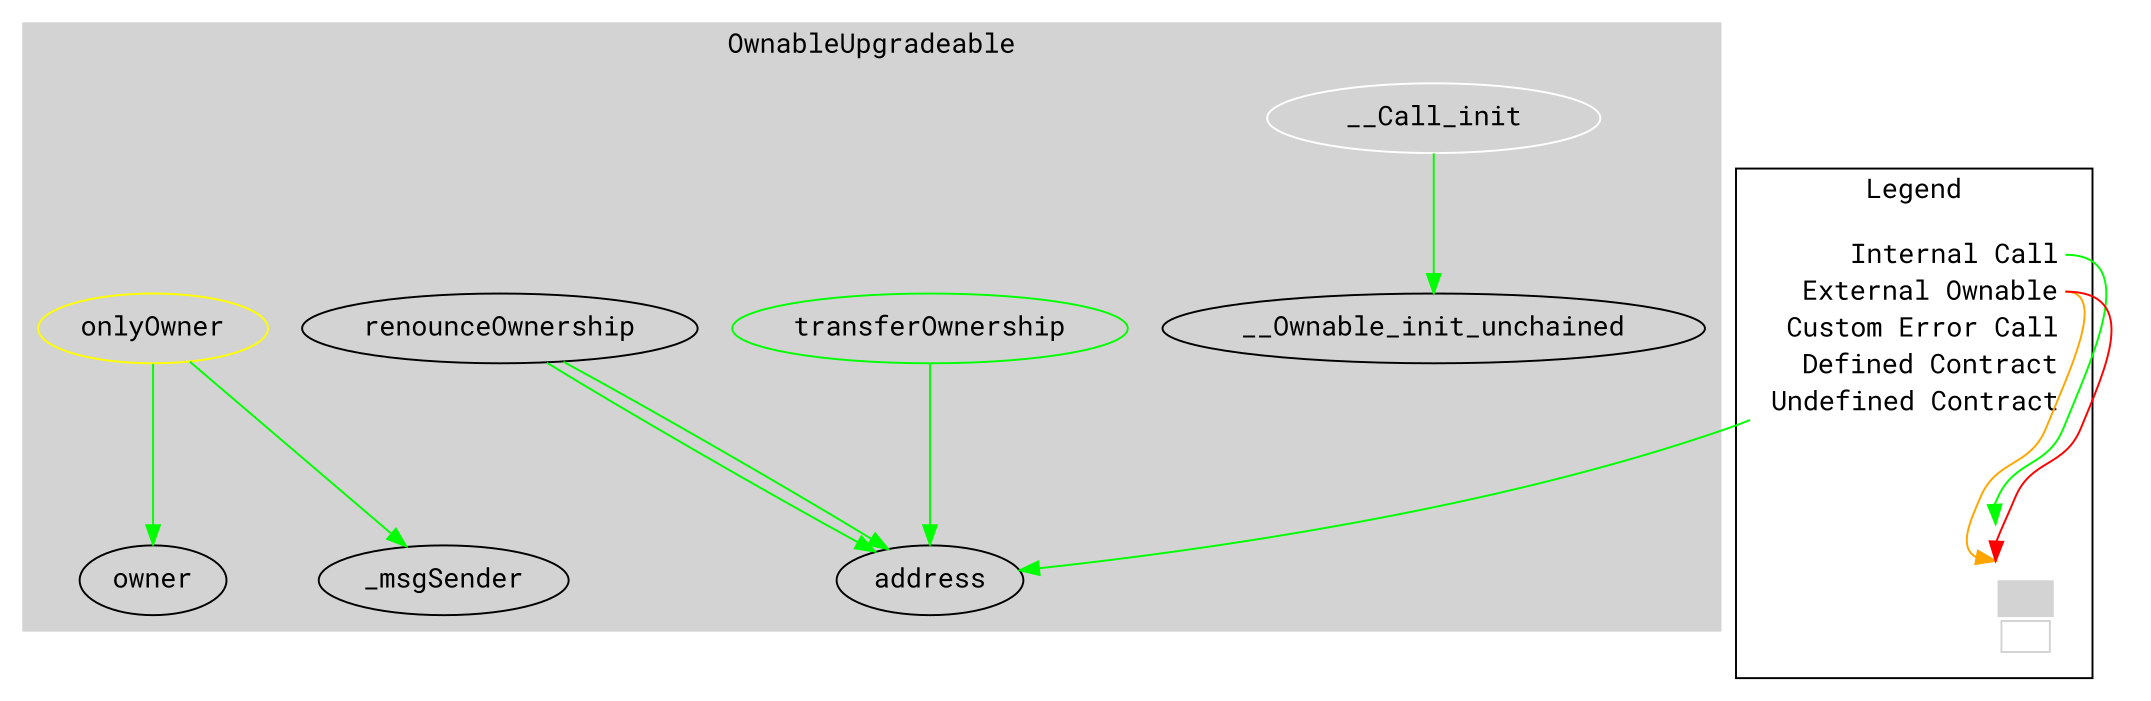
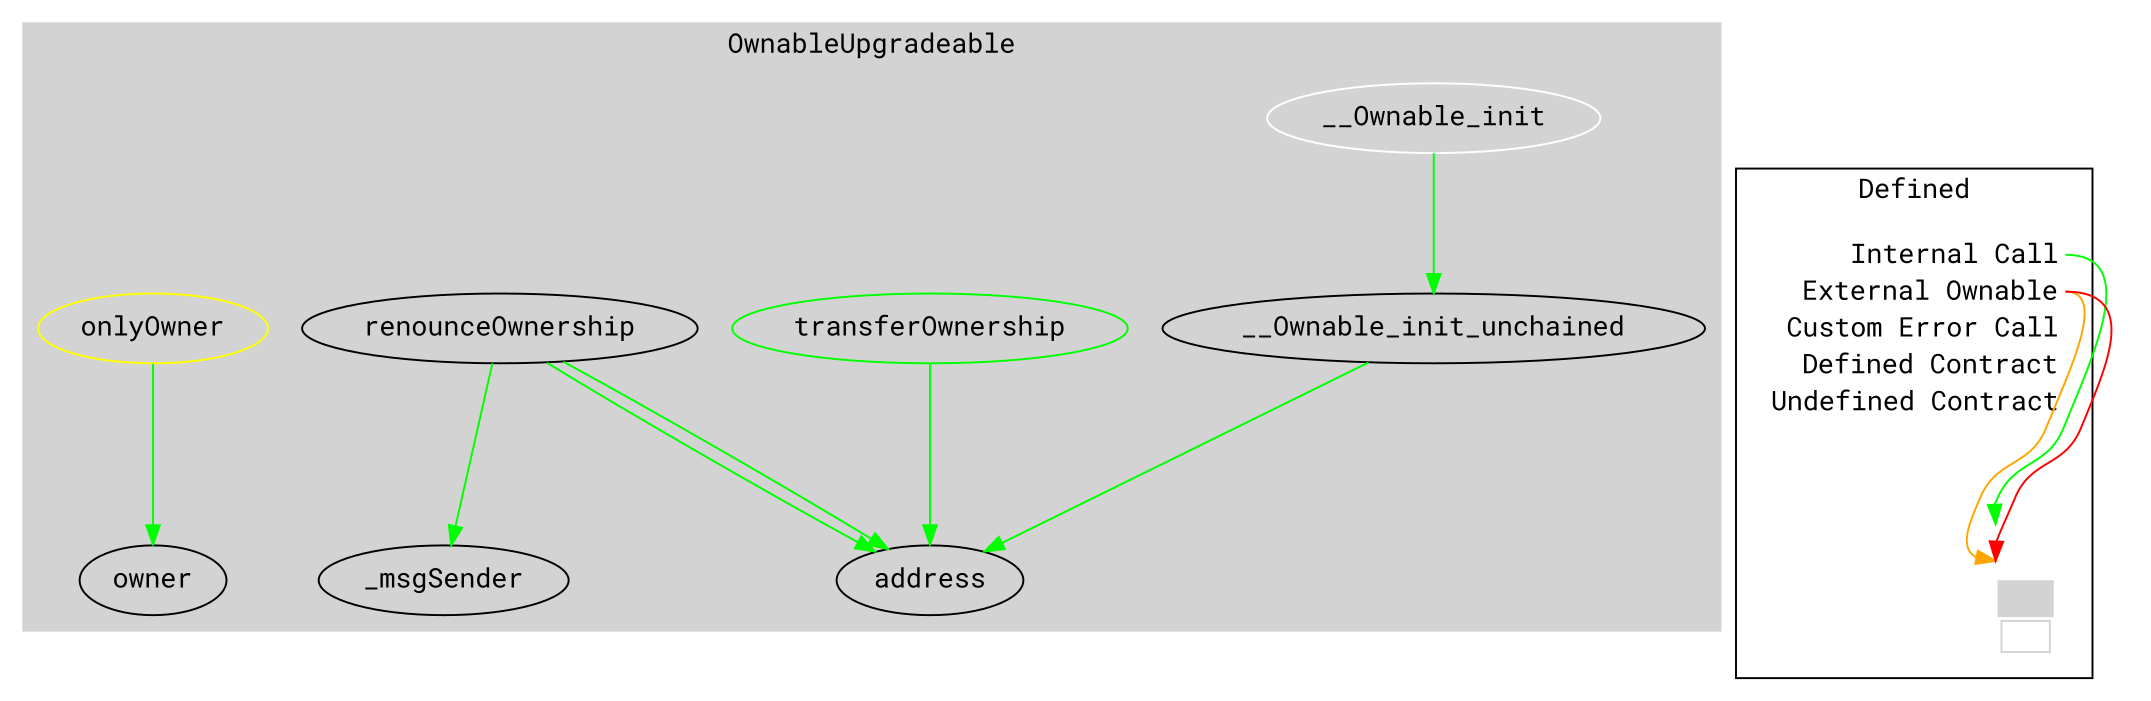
(1434, 118) -> (1434, 118)
(1914, 191) -> (1914, 191)
(290, 447) -> (474, 445)
(1399, 514) -> (1185, 453)
